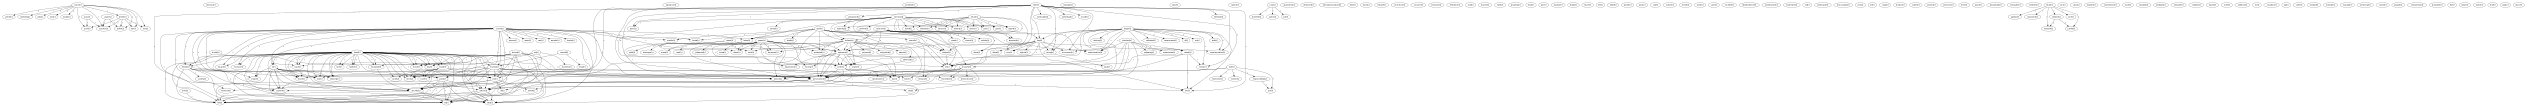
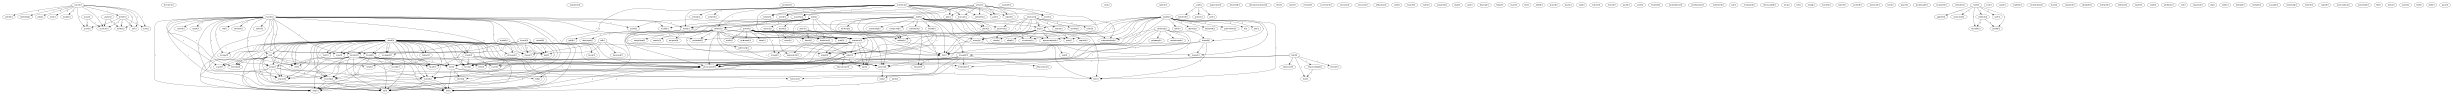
(848, 23) -> (850, 10)
none -> (199, 50)
(386, 81) -> (351, 67)
